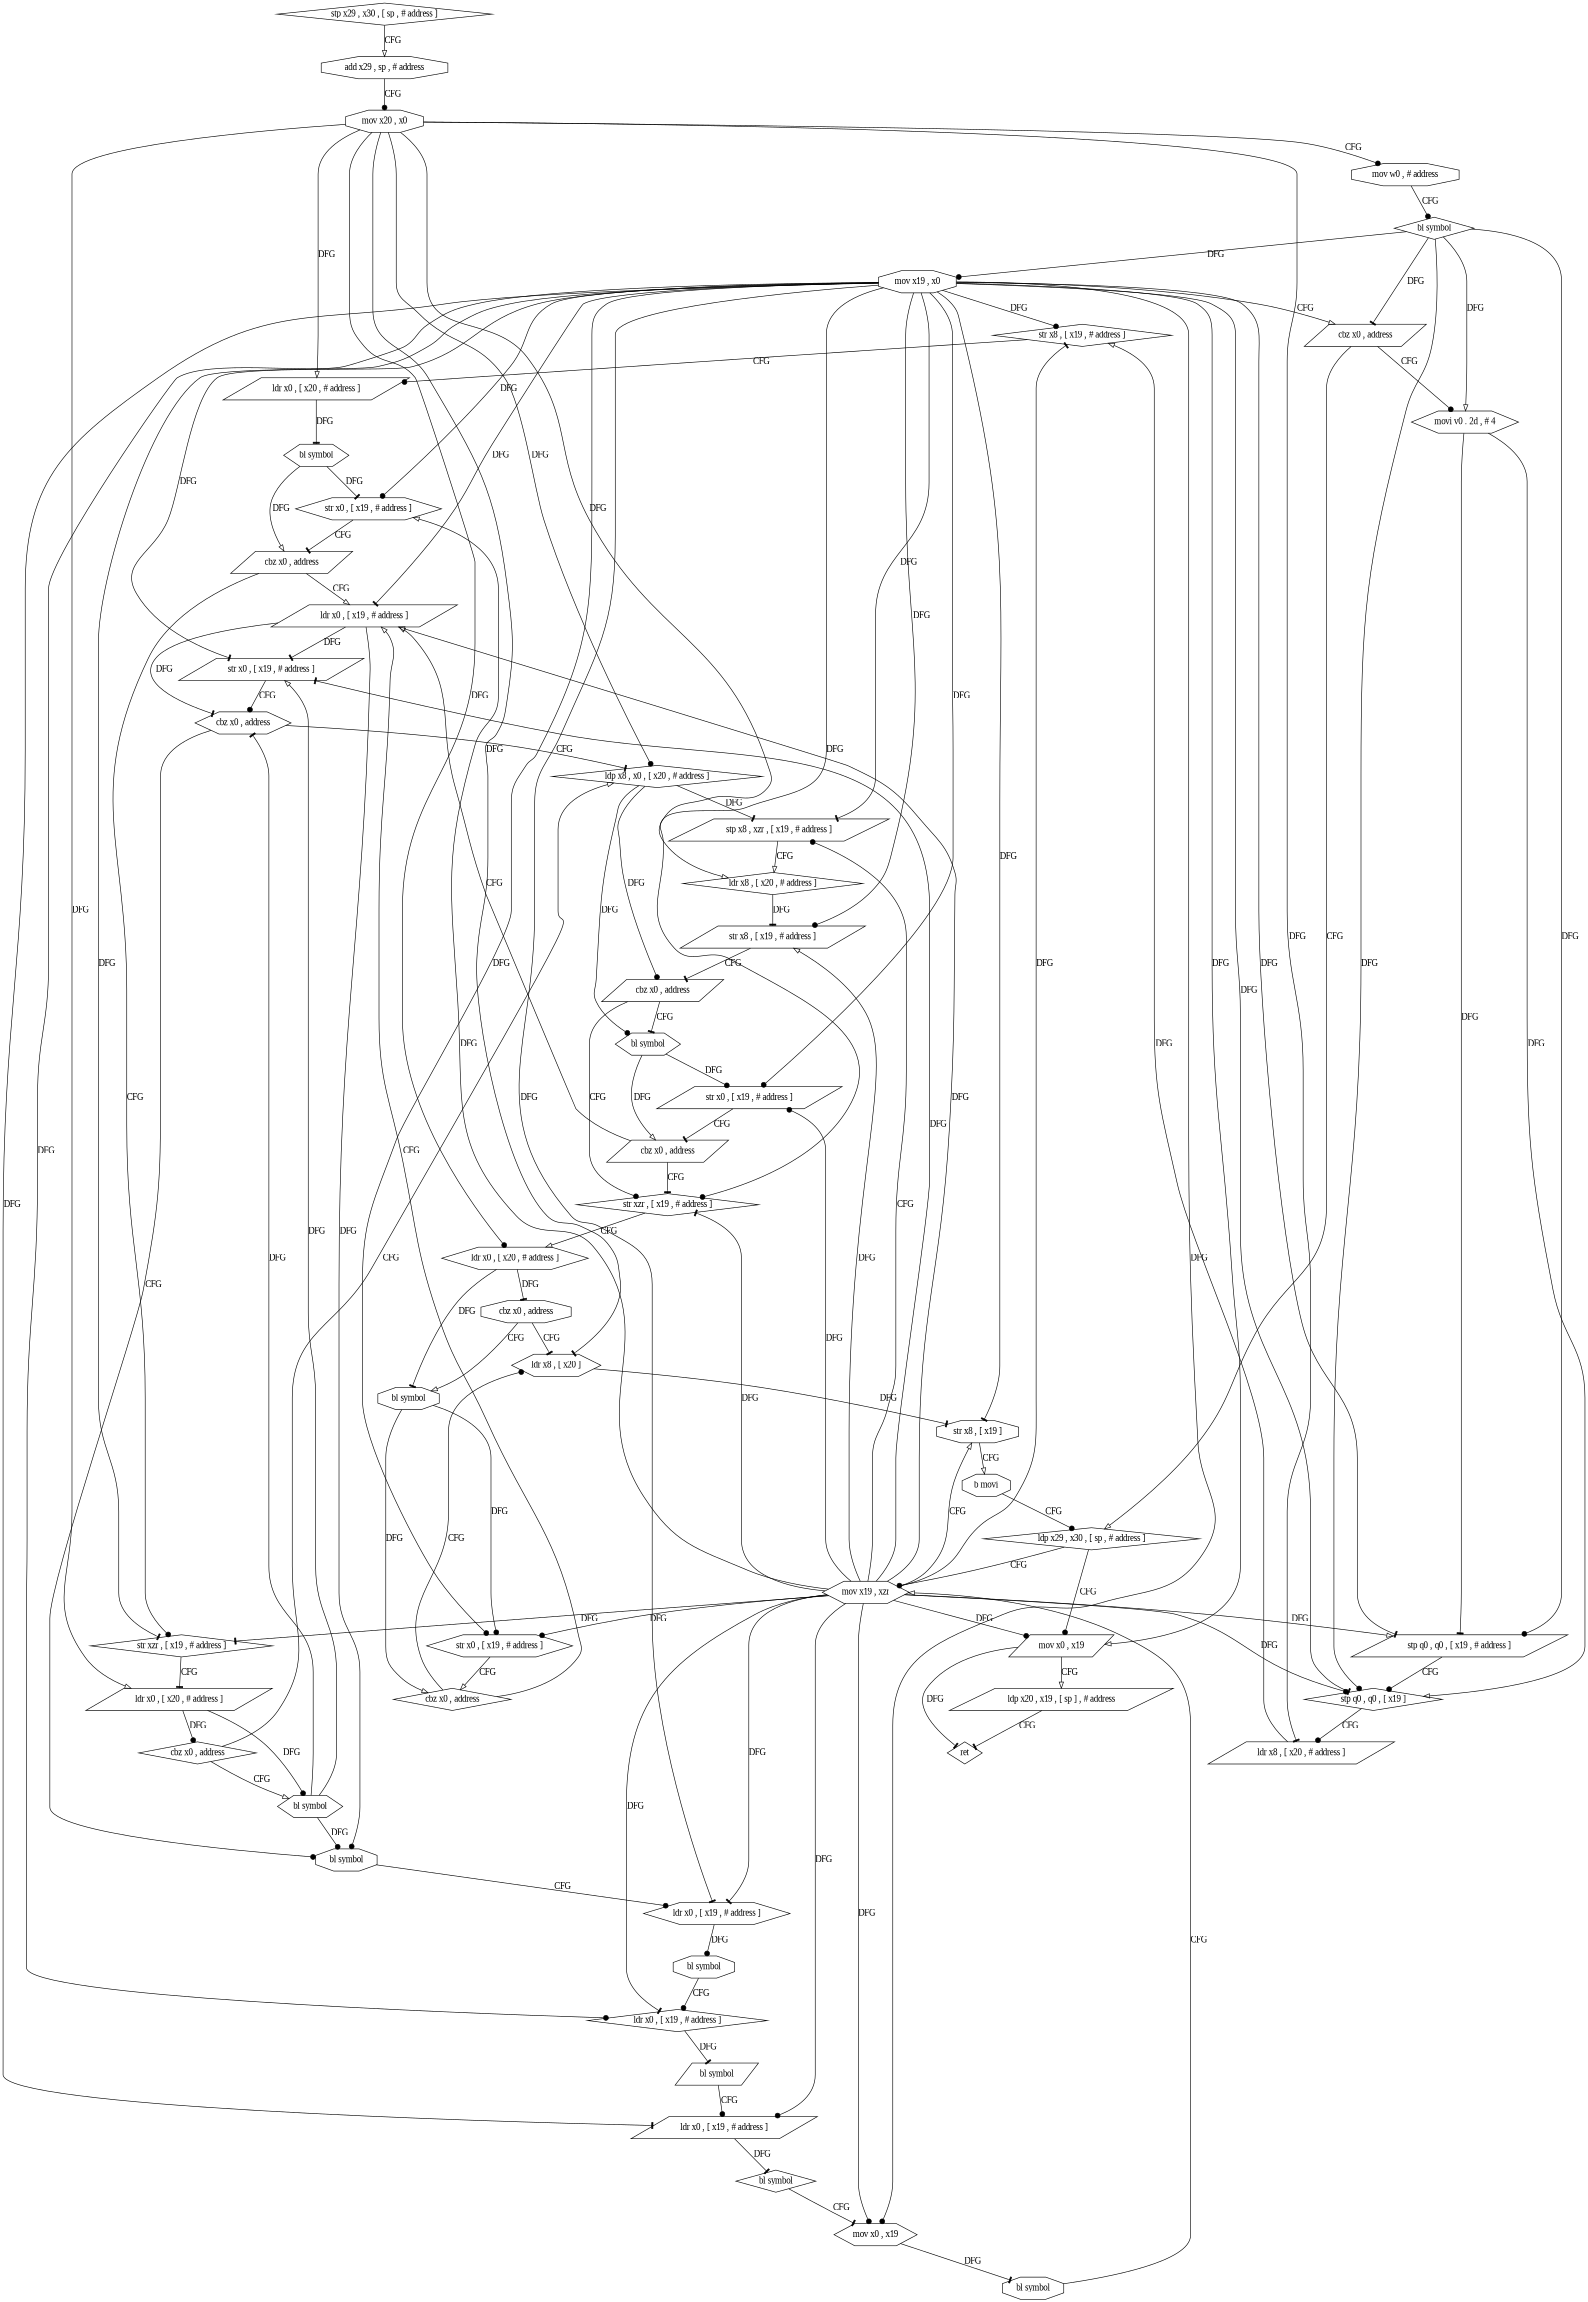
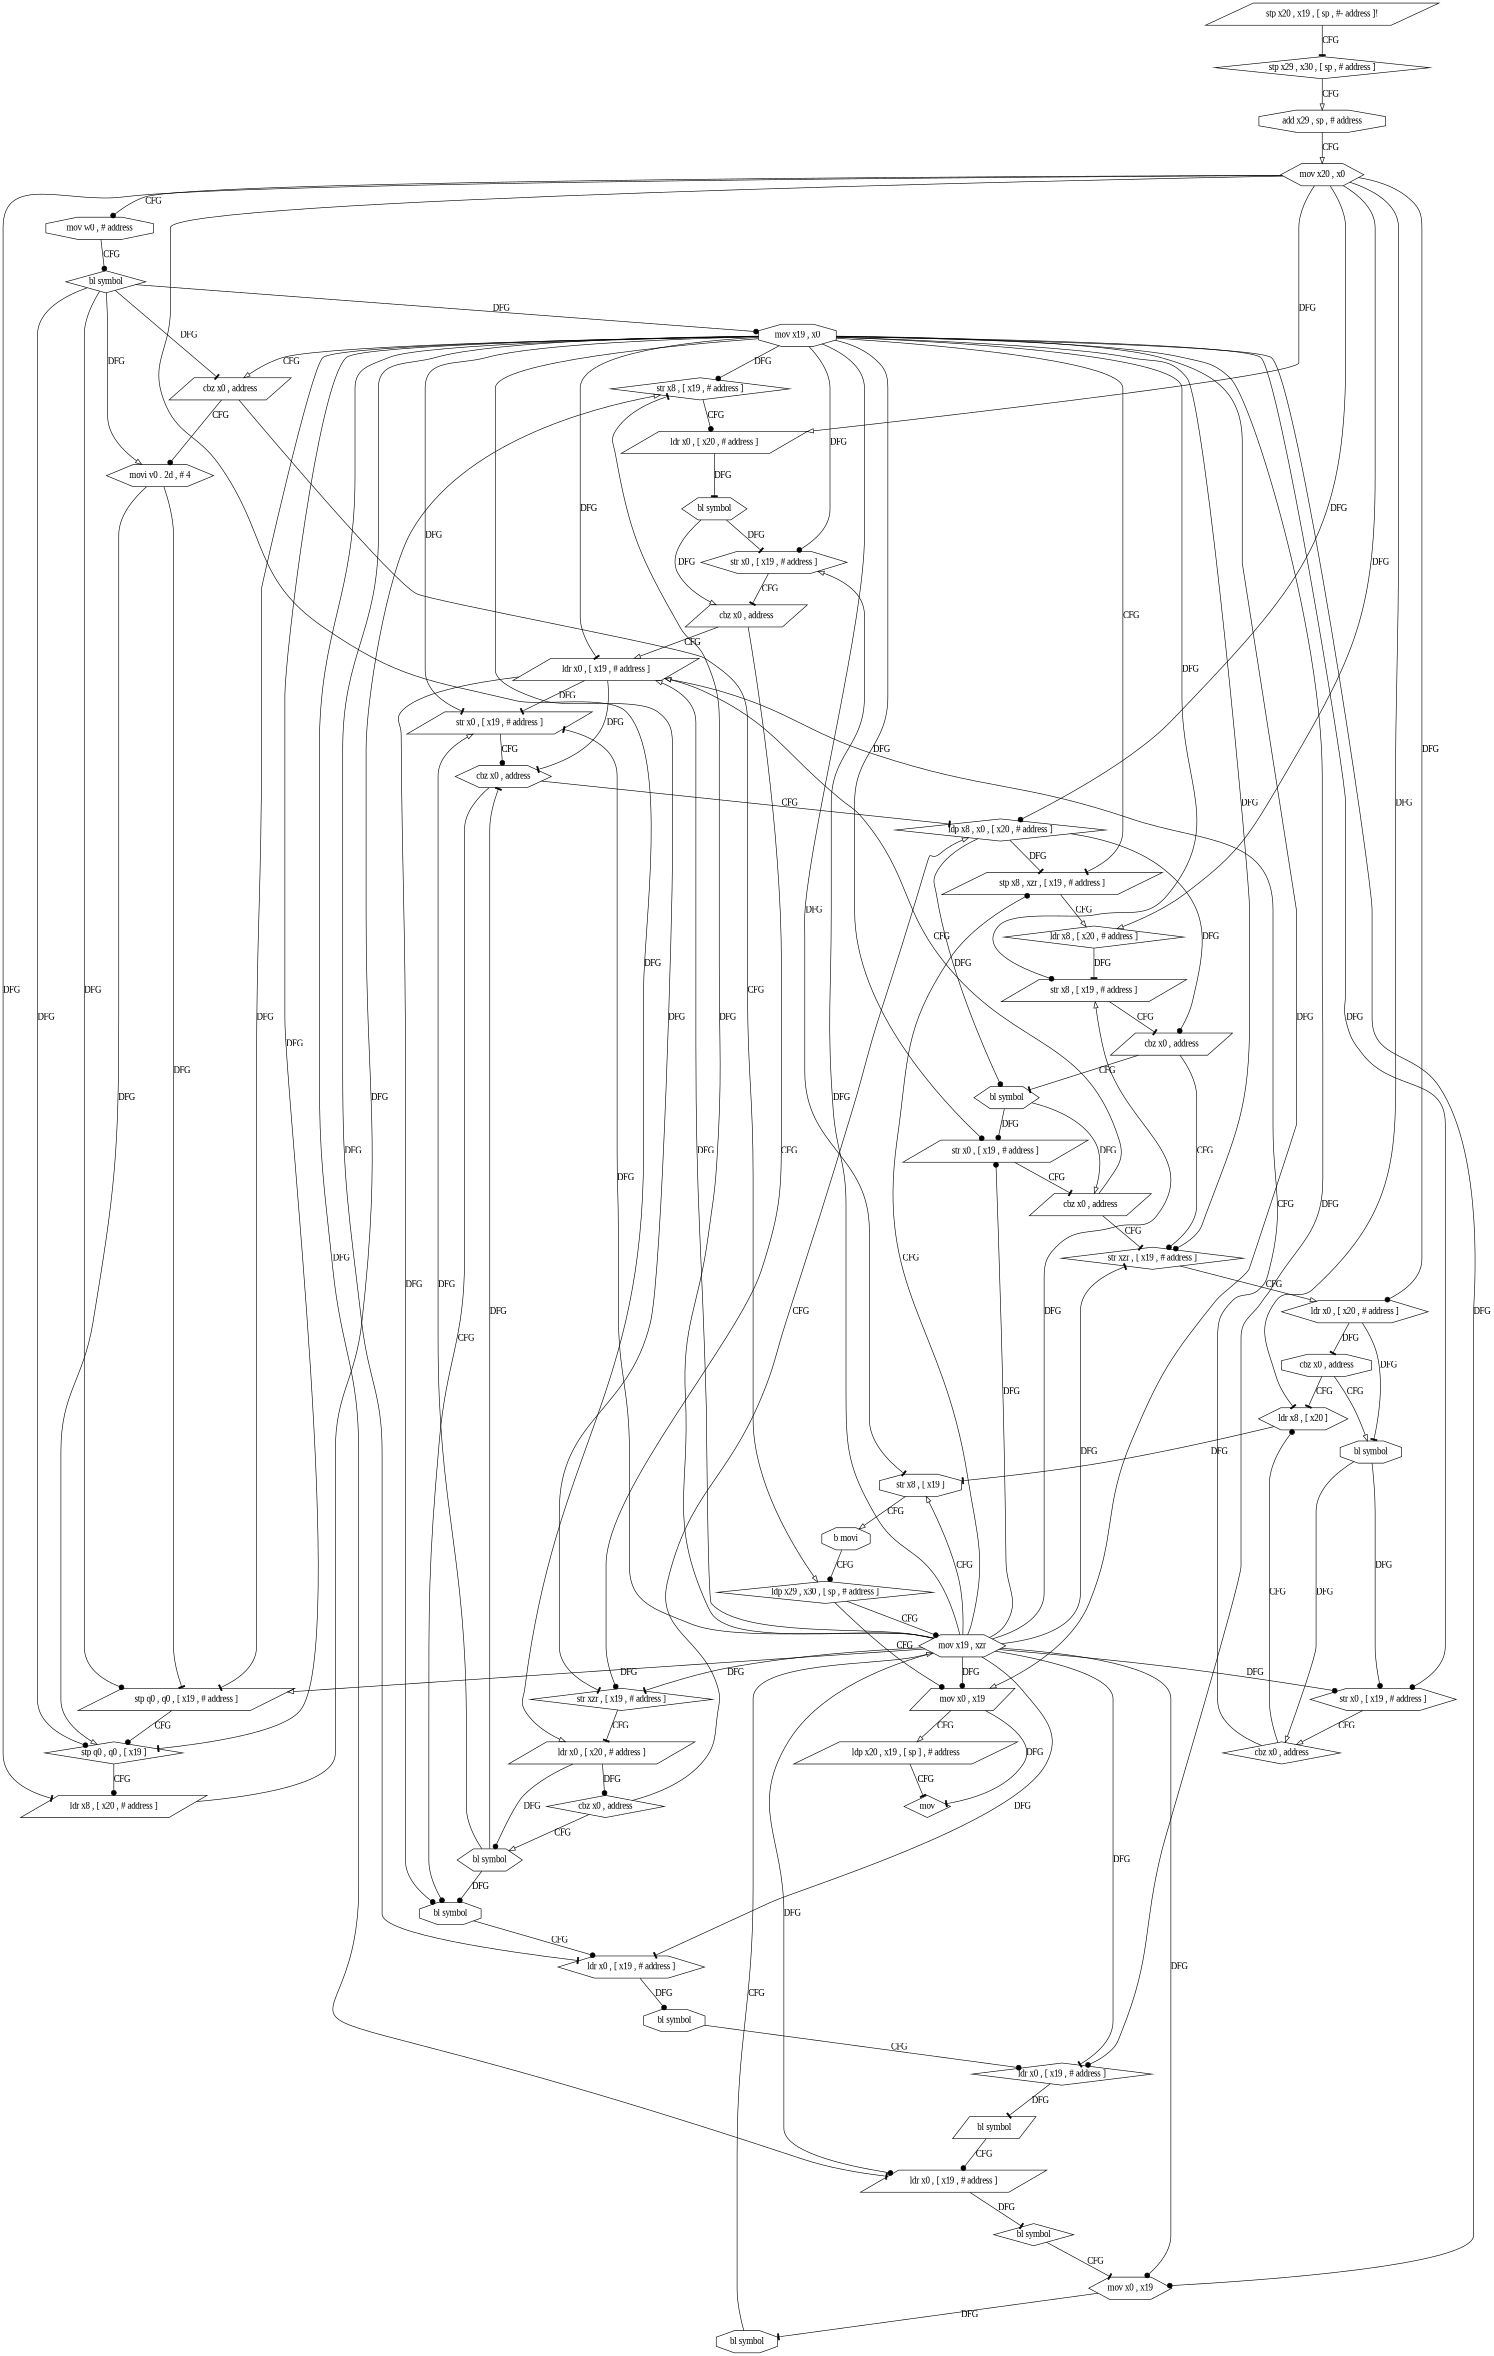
none -> (1322, 14)
(385, 92) -> (1322, 145)
(385, 121) -> (1322, 175)
(909, 562) -> (1131, 616)
(1189, 1618) -> none
(965, 1753) -> (927, 1806)
